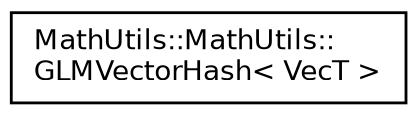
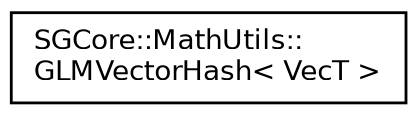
(209, 58) -> (209, 58)
